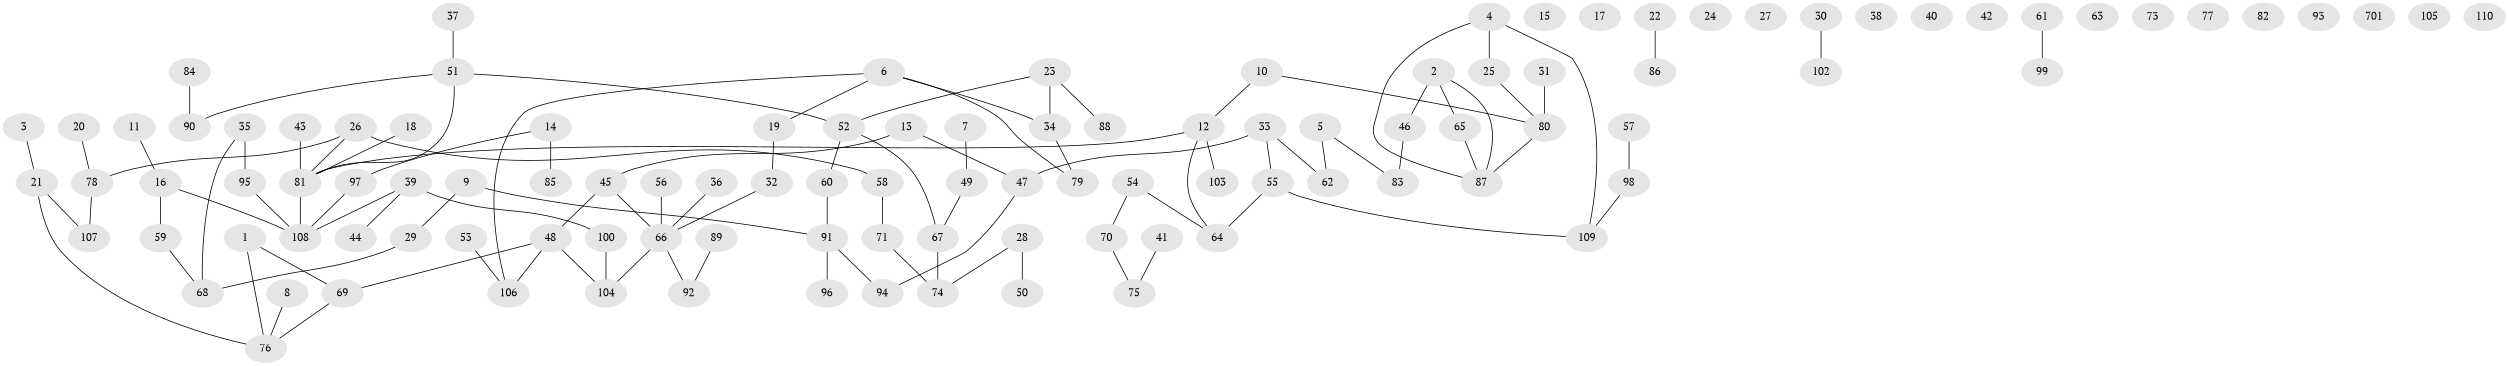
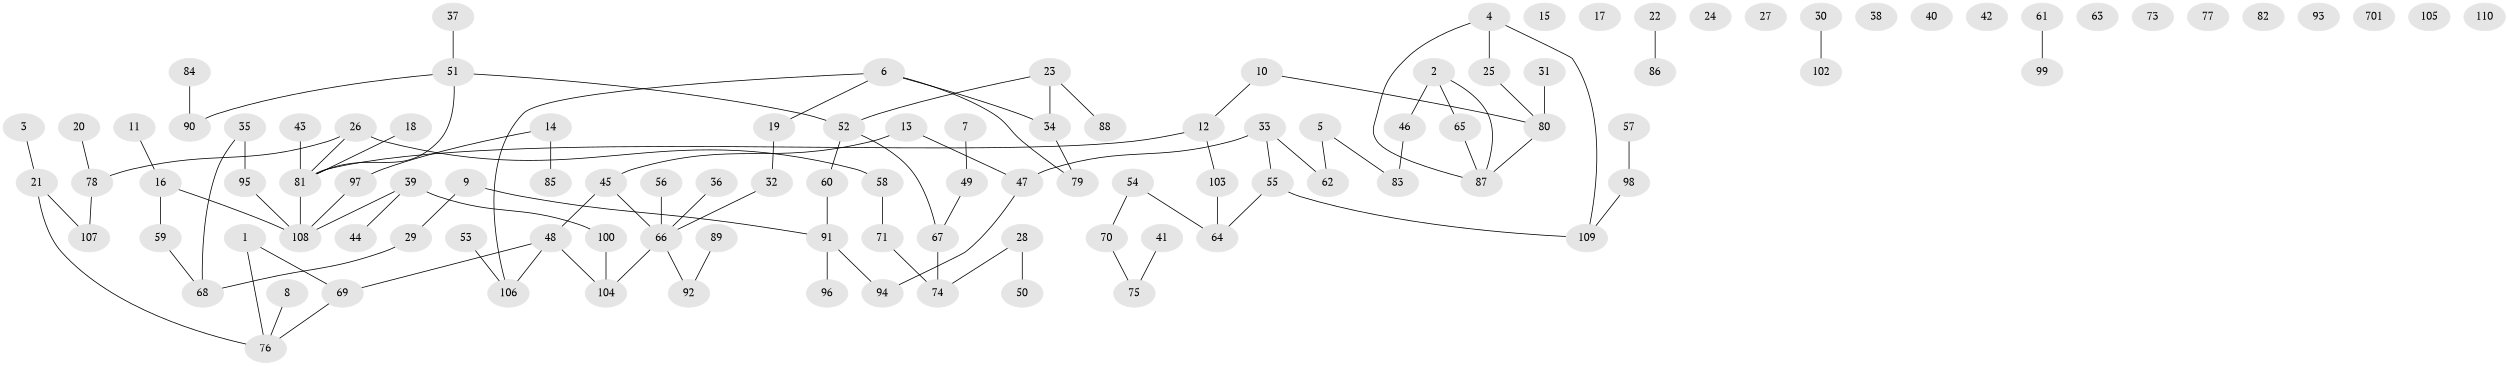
(1188, 185) -> (1217, 211)
